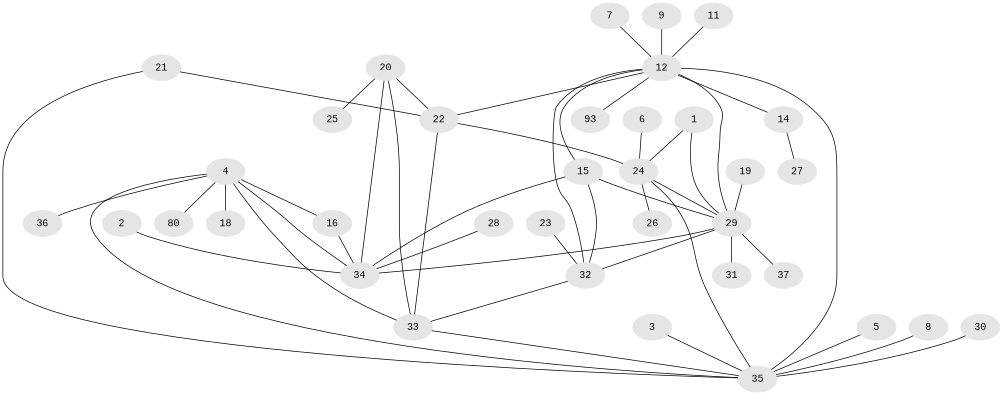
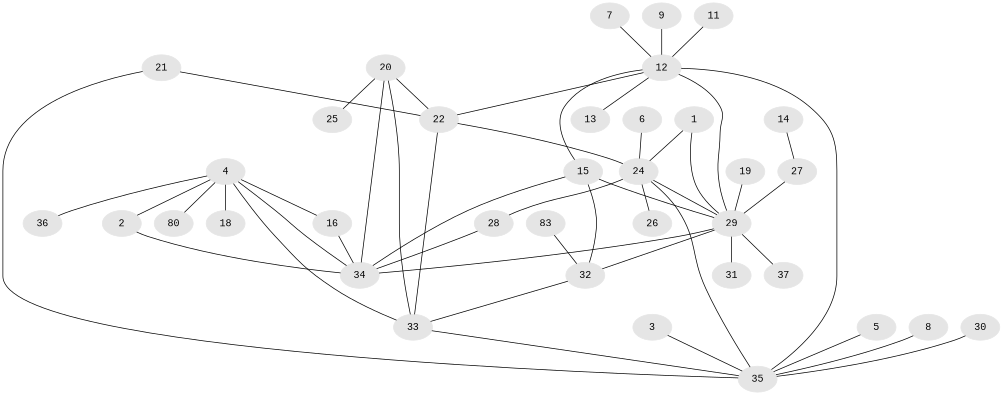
(723, 94) -> none
(590, 120) -> (590, 120)
(553, 133) -> none
none -> (566, 197)
none -> (764, 198)
(546, 223) -> (546, 223)
(333, 333) -> (174, 197)
